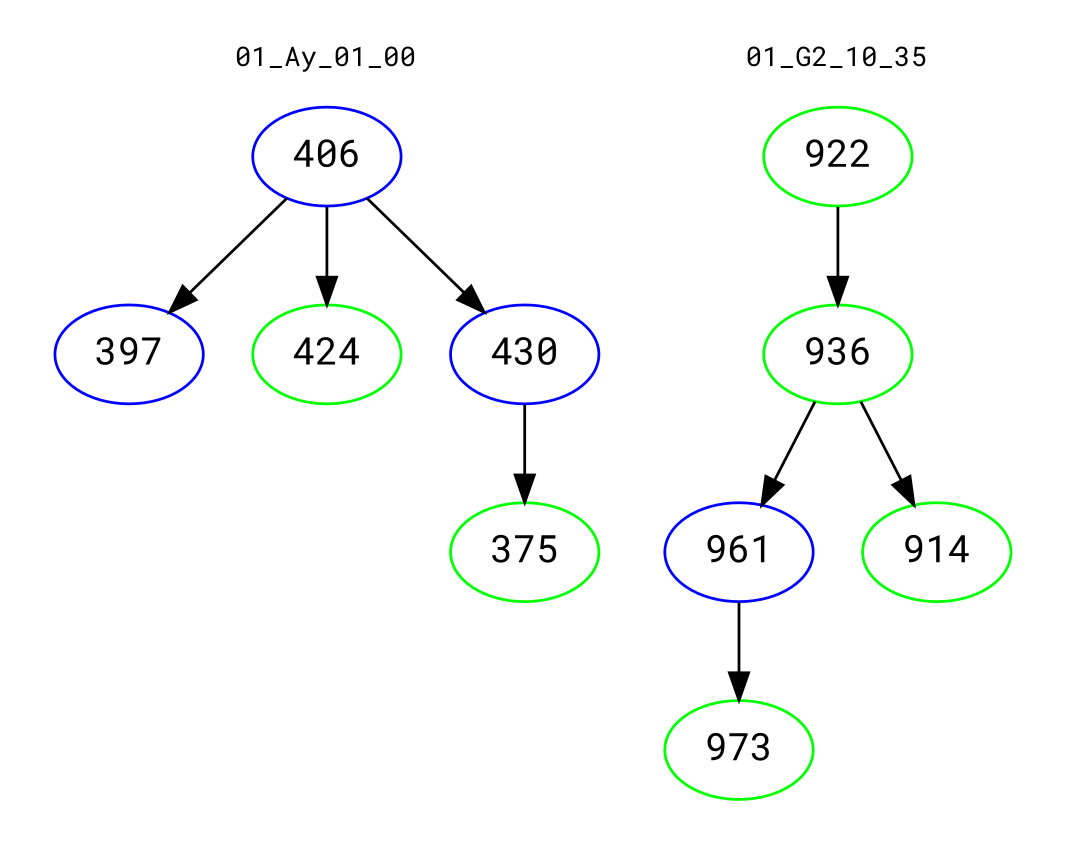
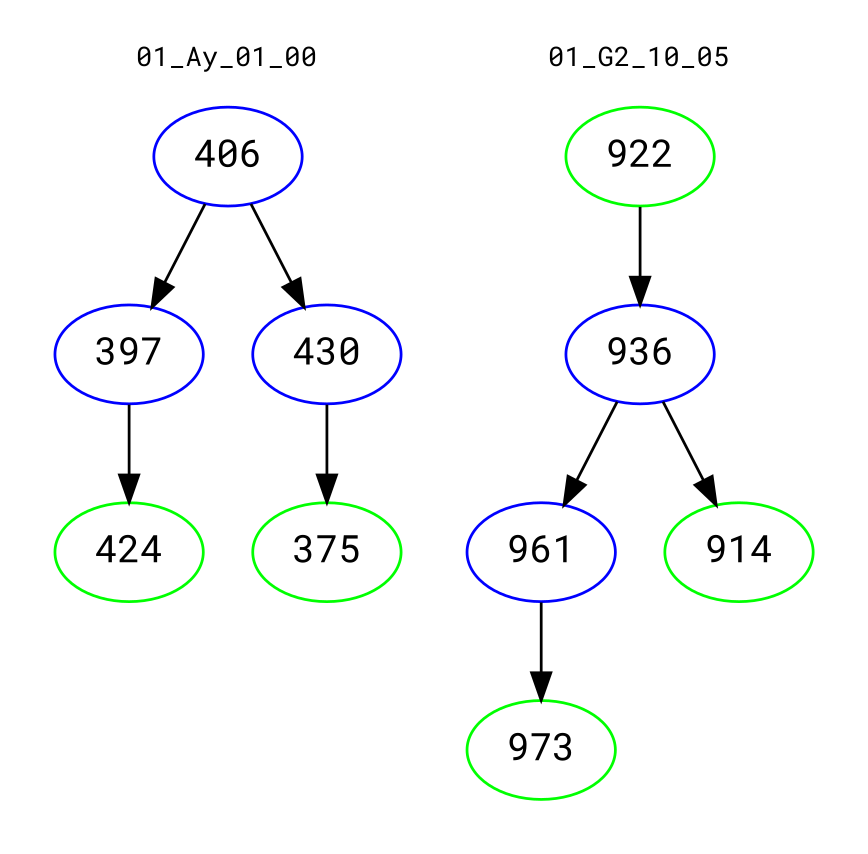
(838, 59) -> (640, 59)
(327, 242) -> (129, 440)
(838, 354) -> (640, 354)
